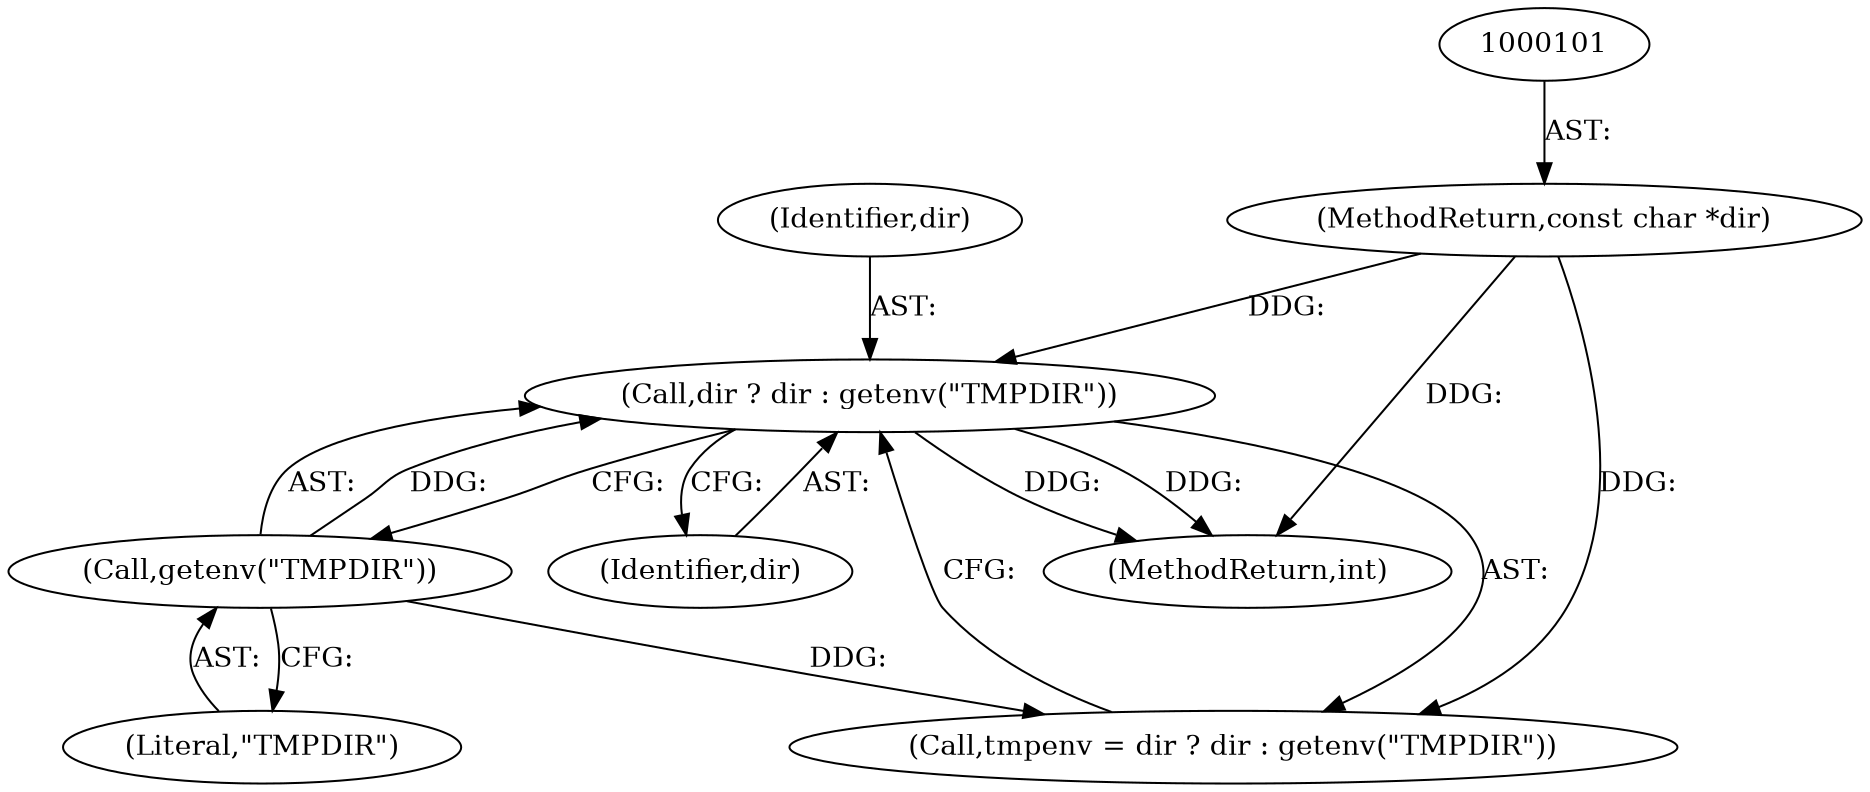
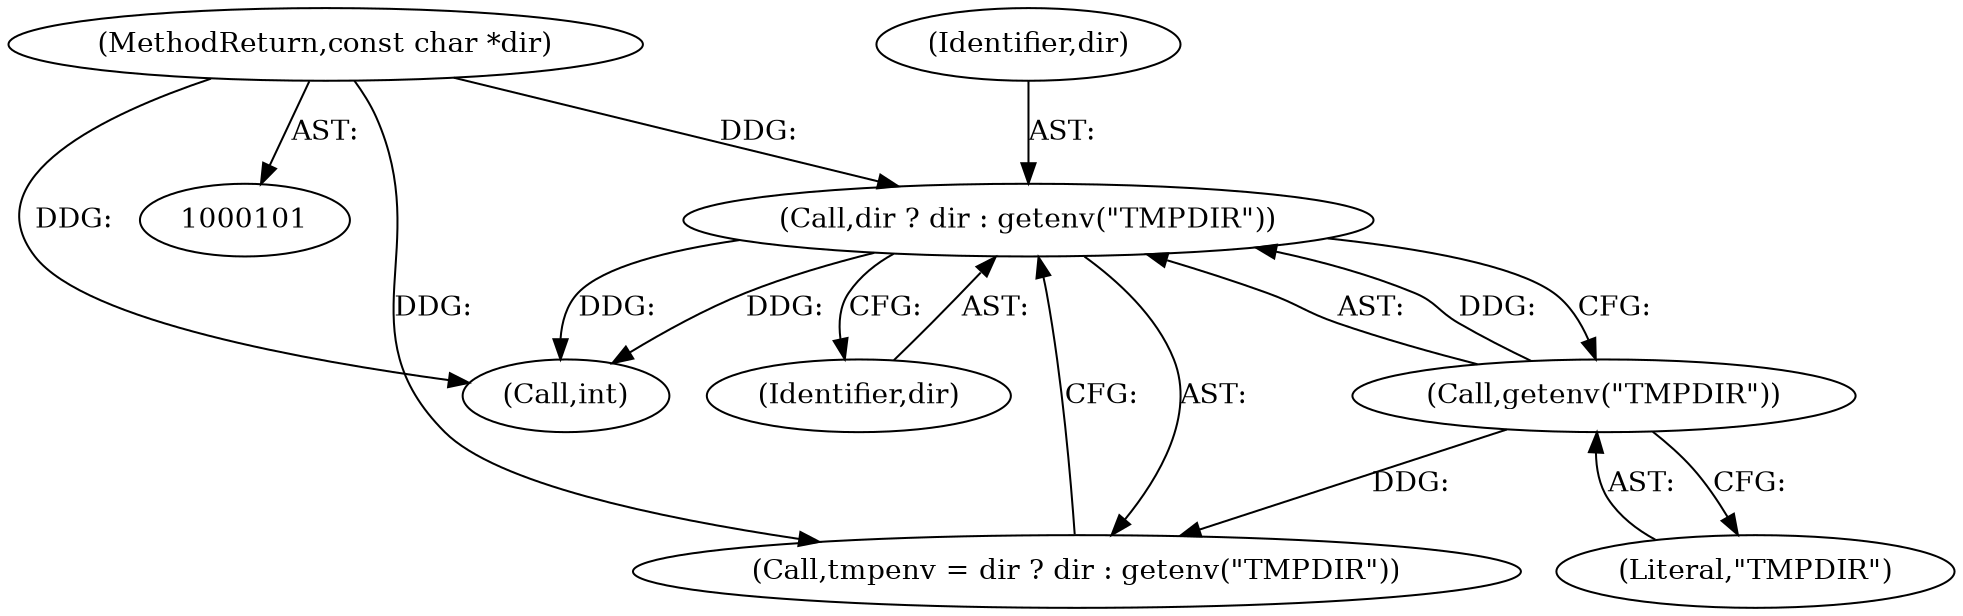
(1544, 122) -> (290, 123)
(1248, 572) -> (566, 396)
